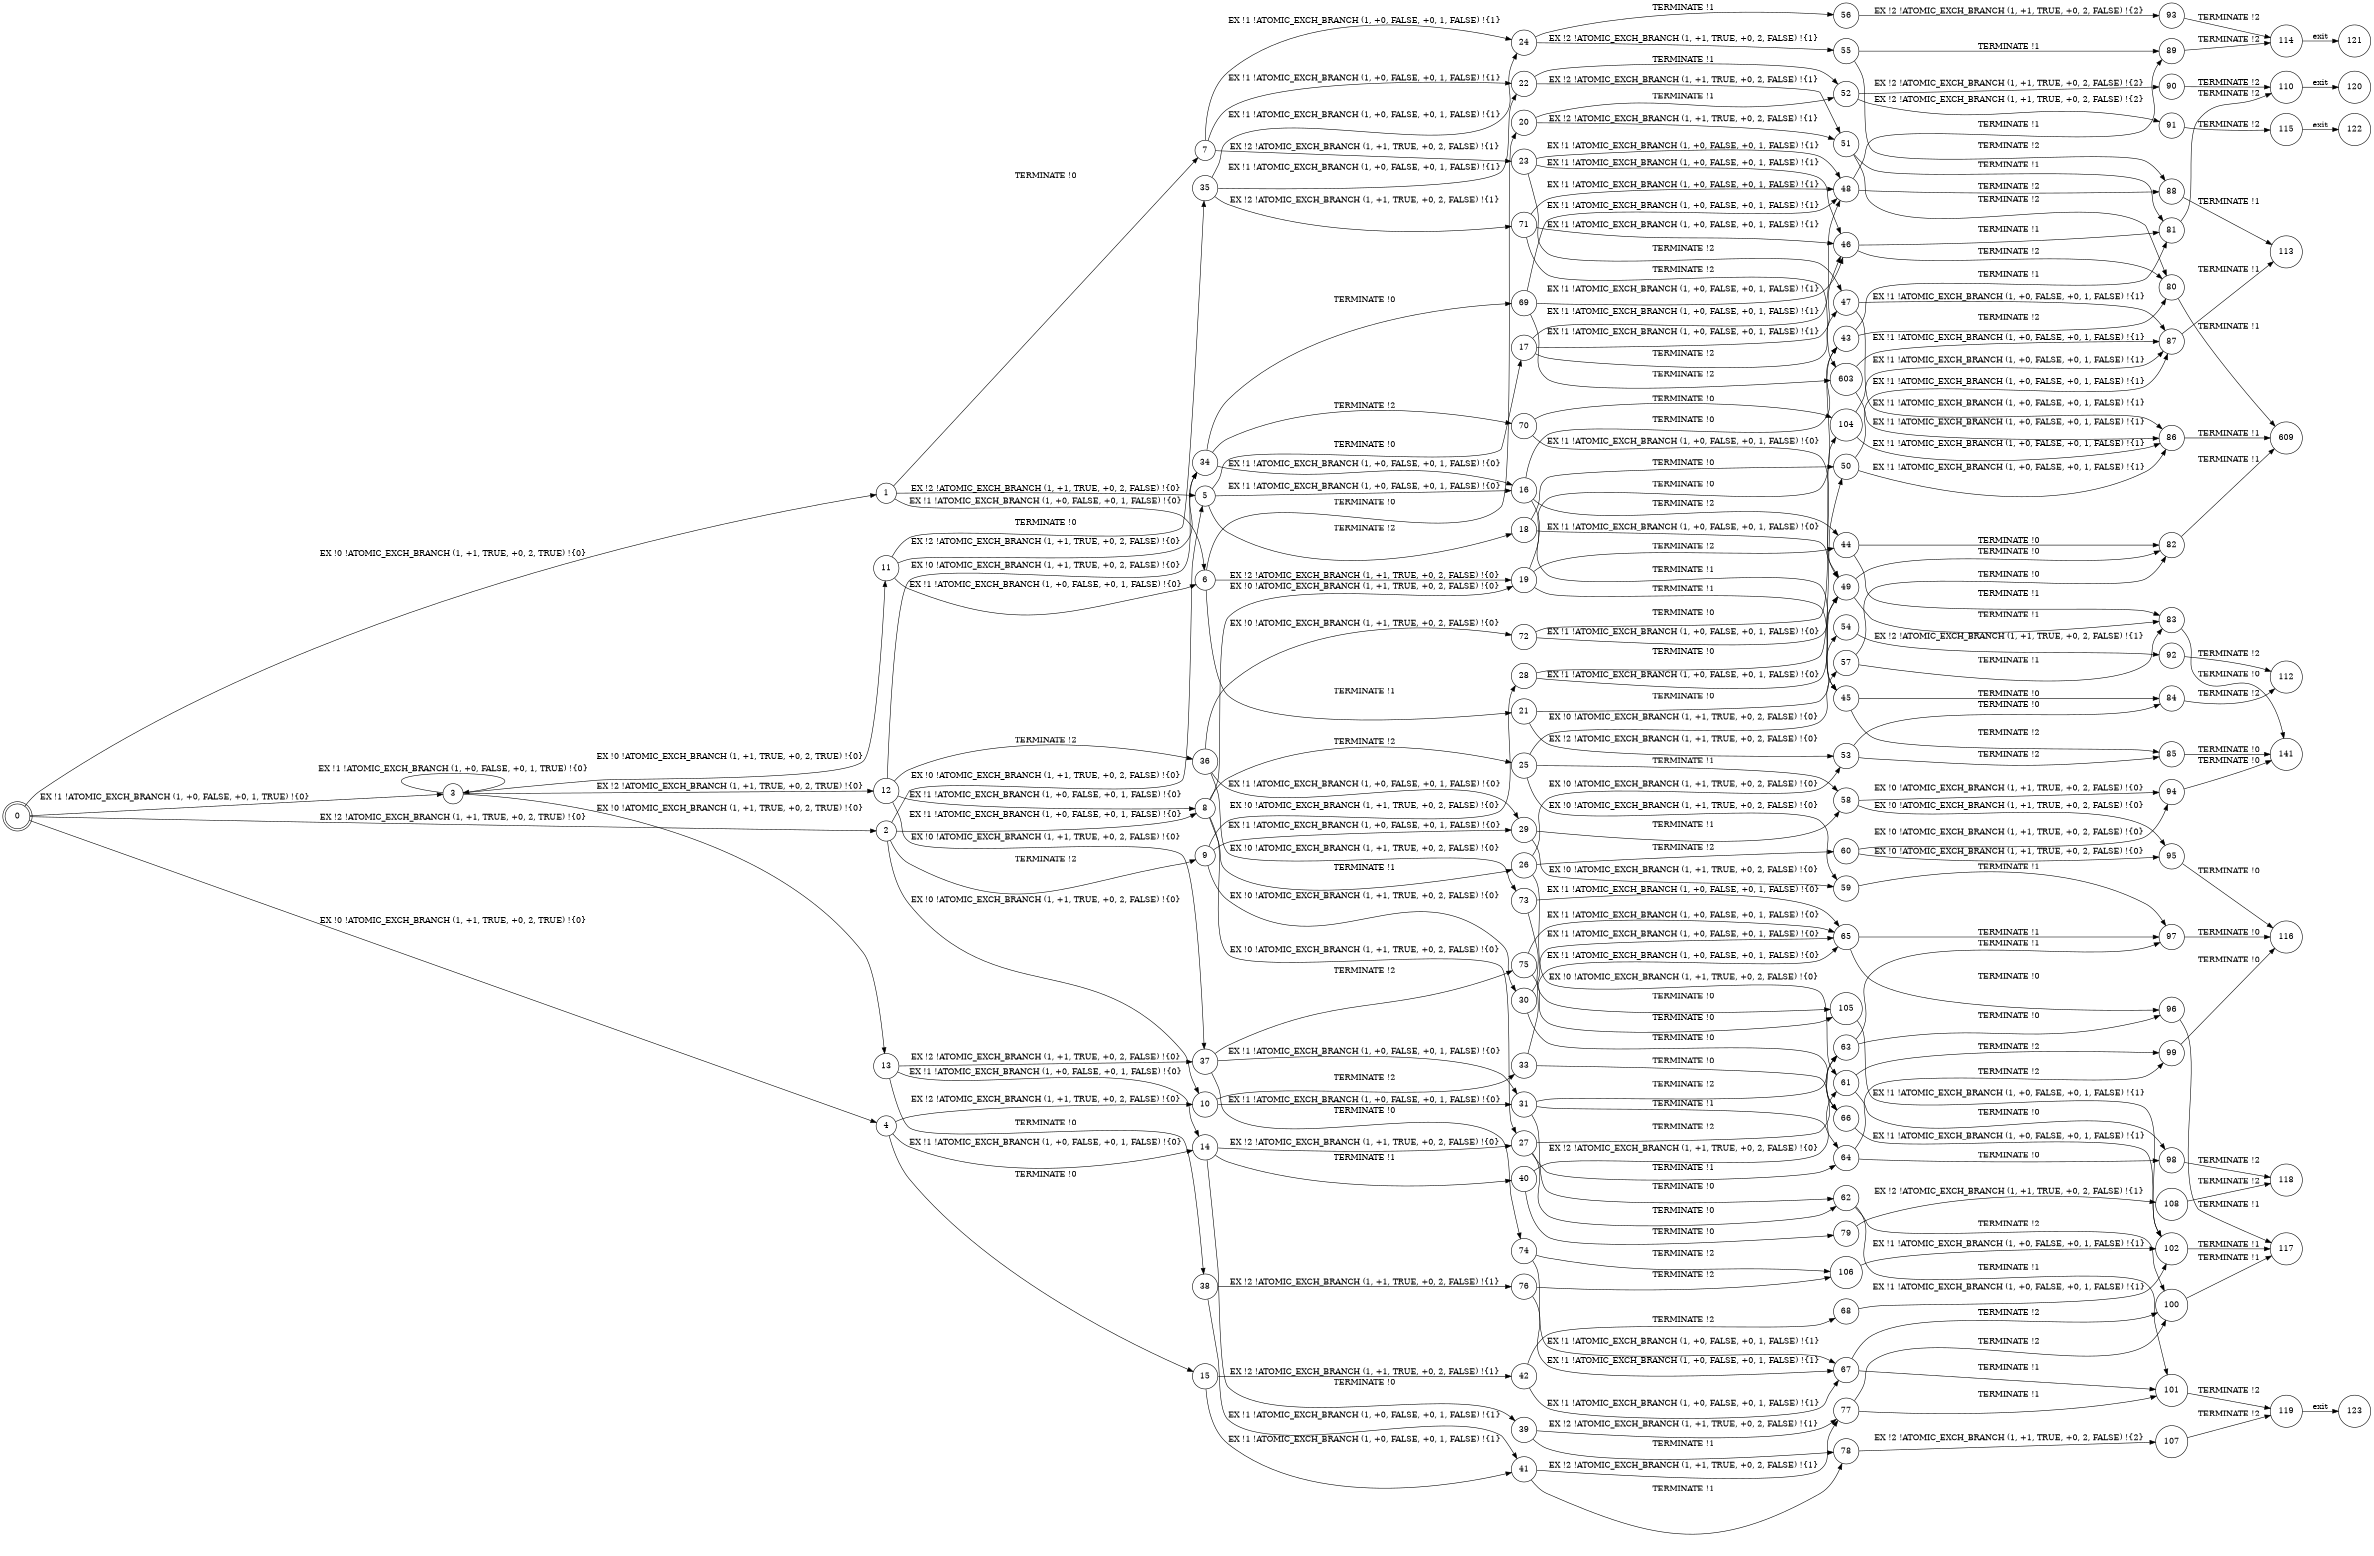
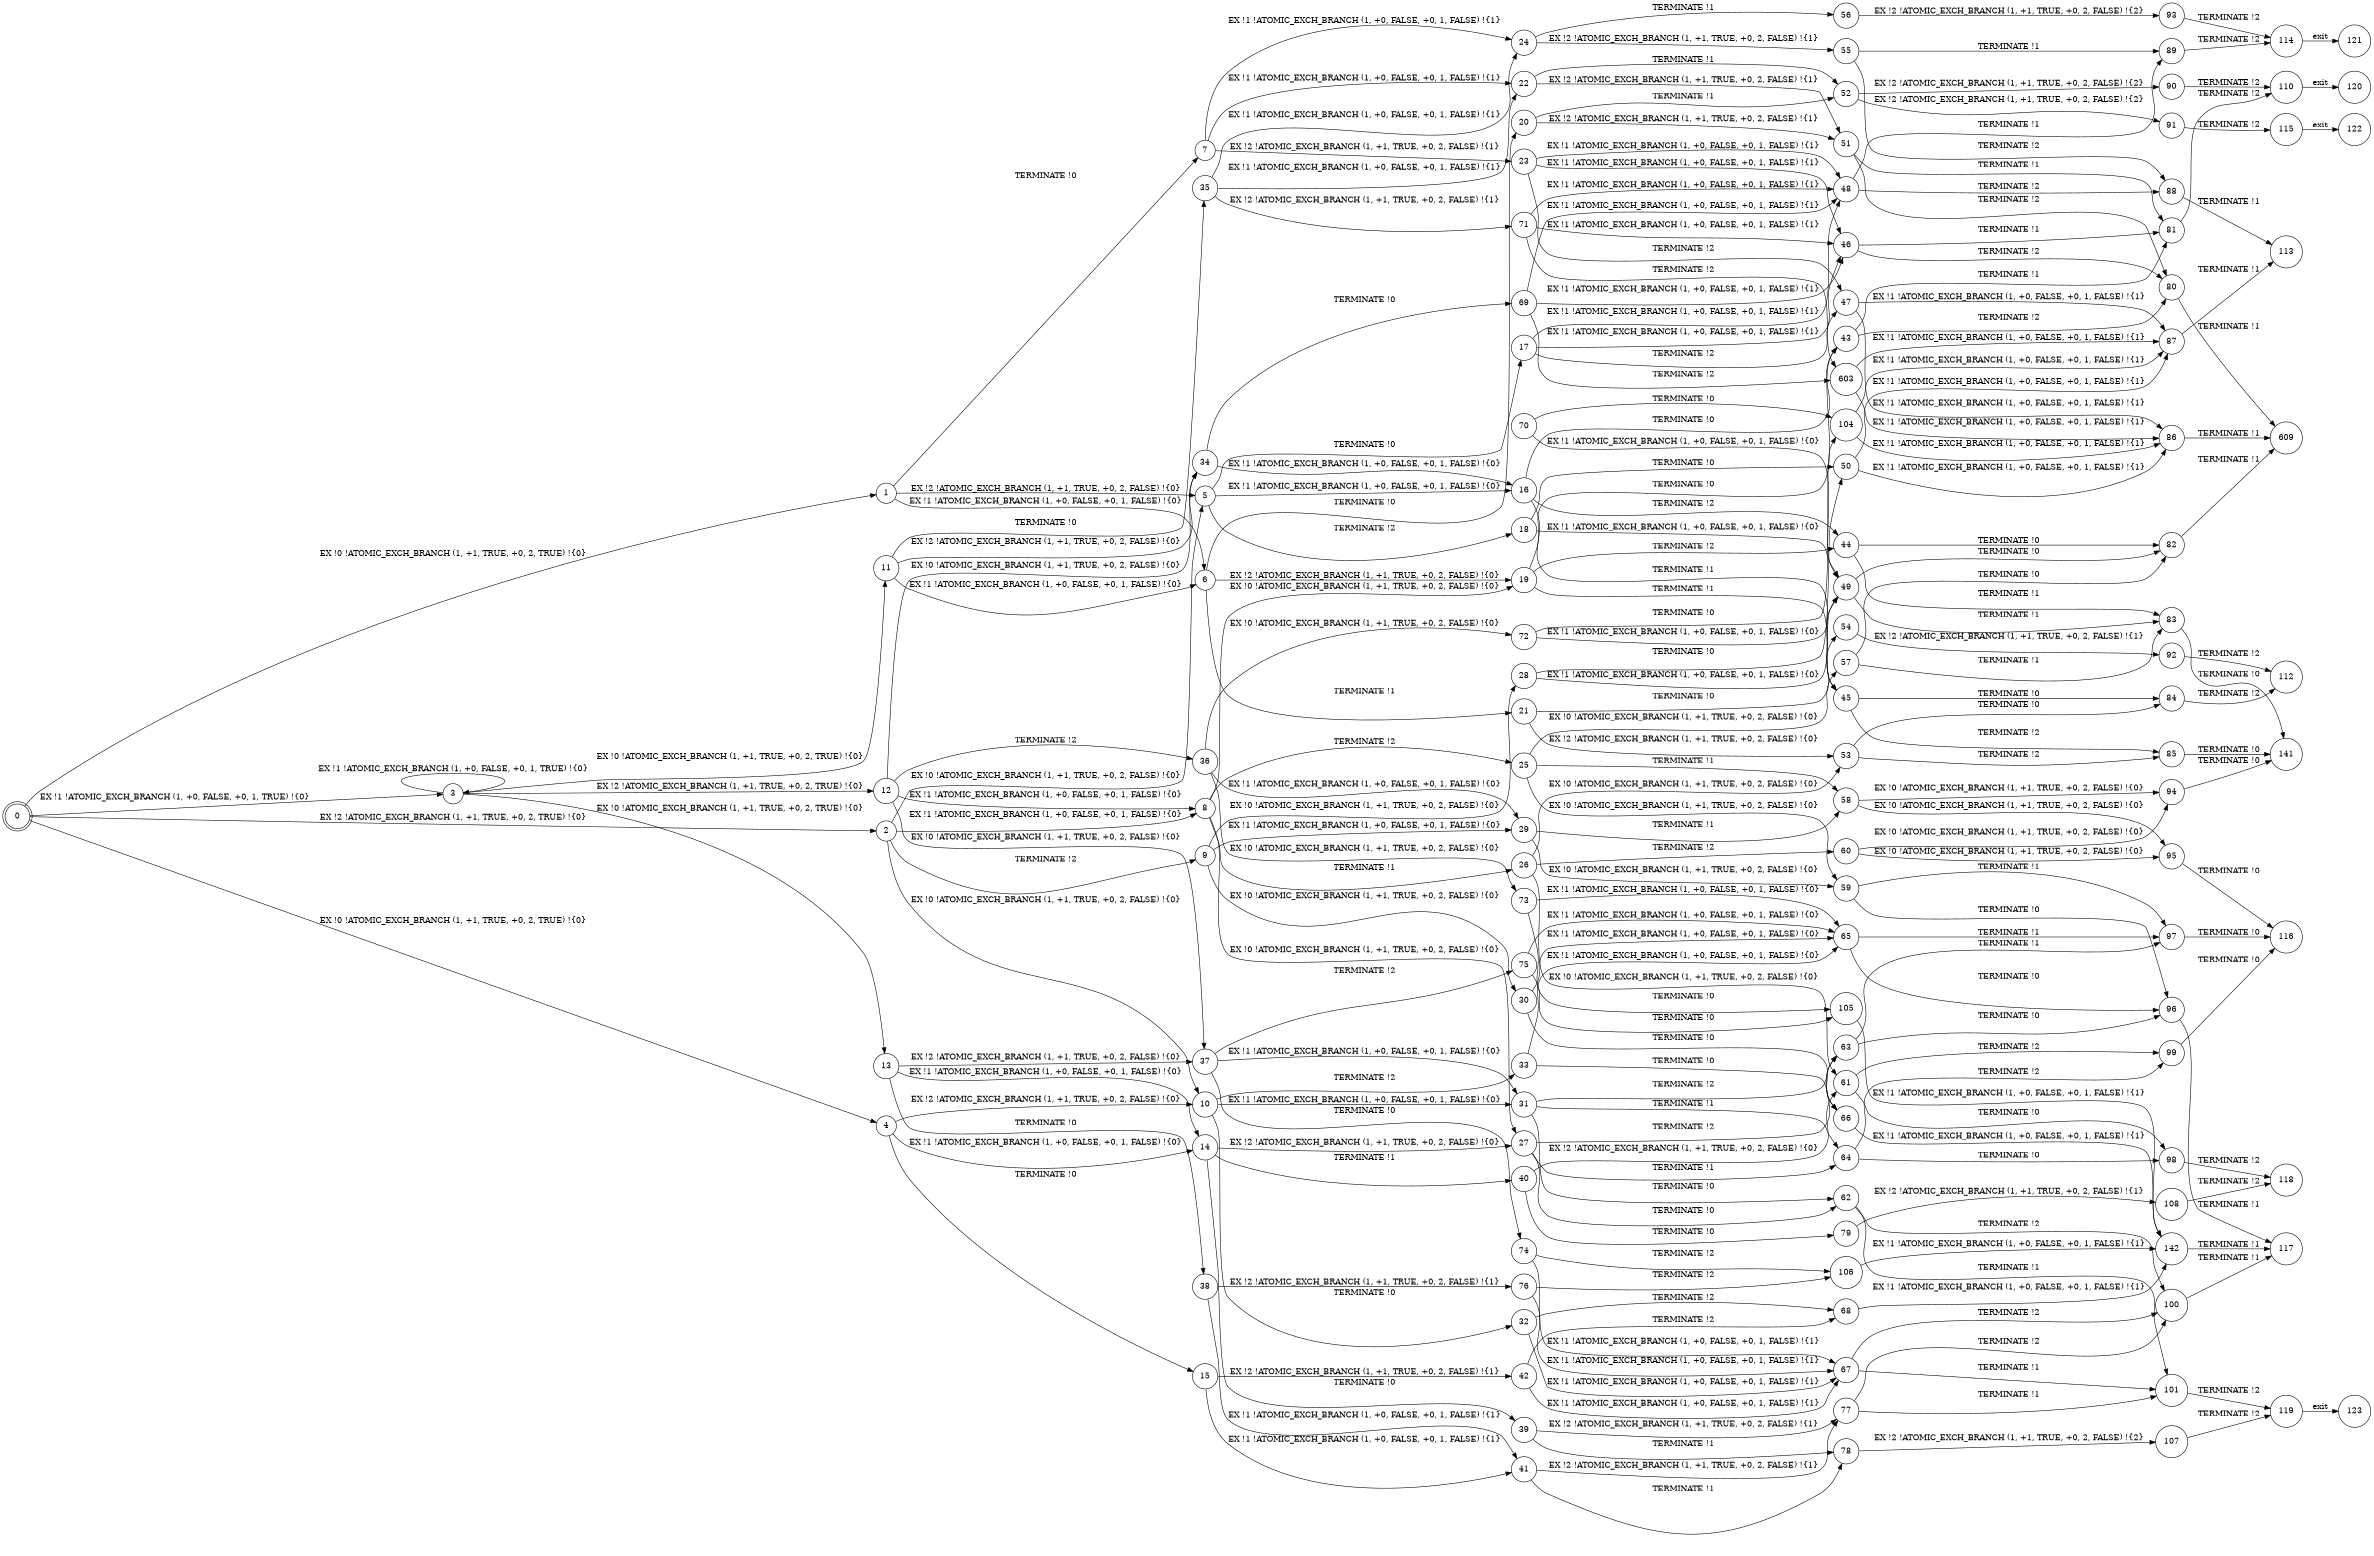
(1355, 411) -> none
none -> (2031, 918)
(2172, 1249) -> (2172, 1249)
none -> (1524, 1322)
